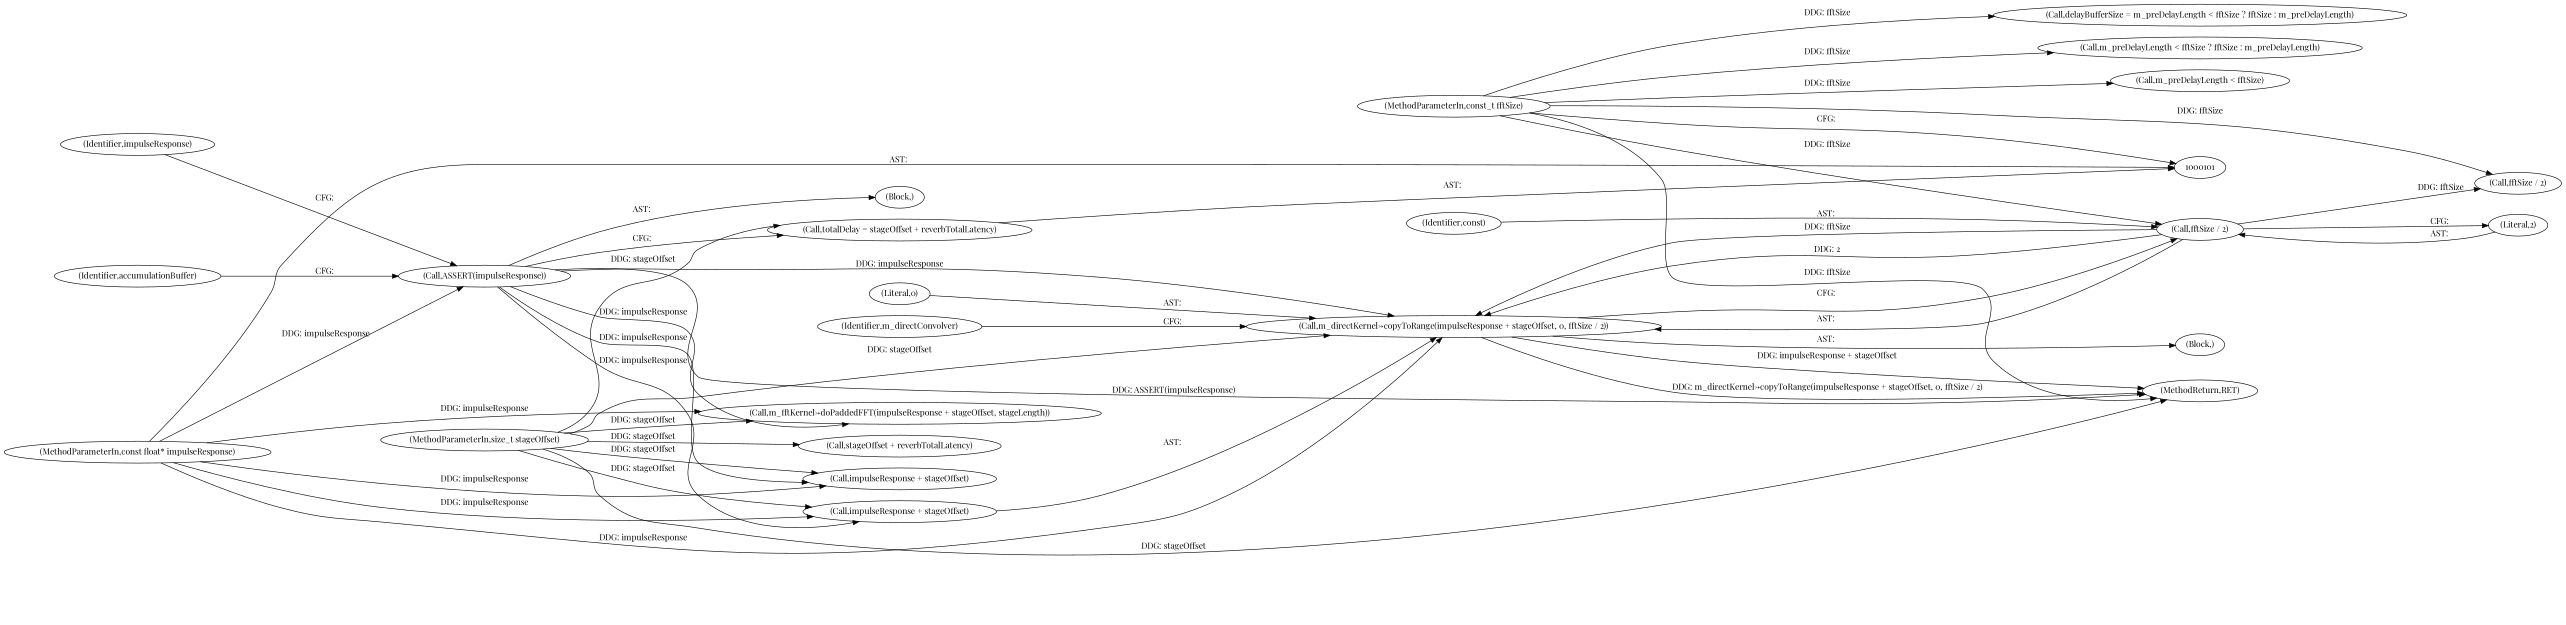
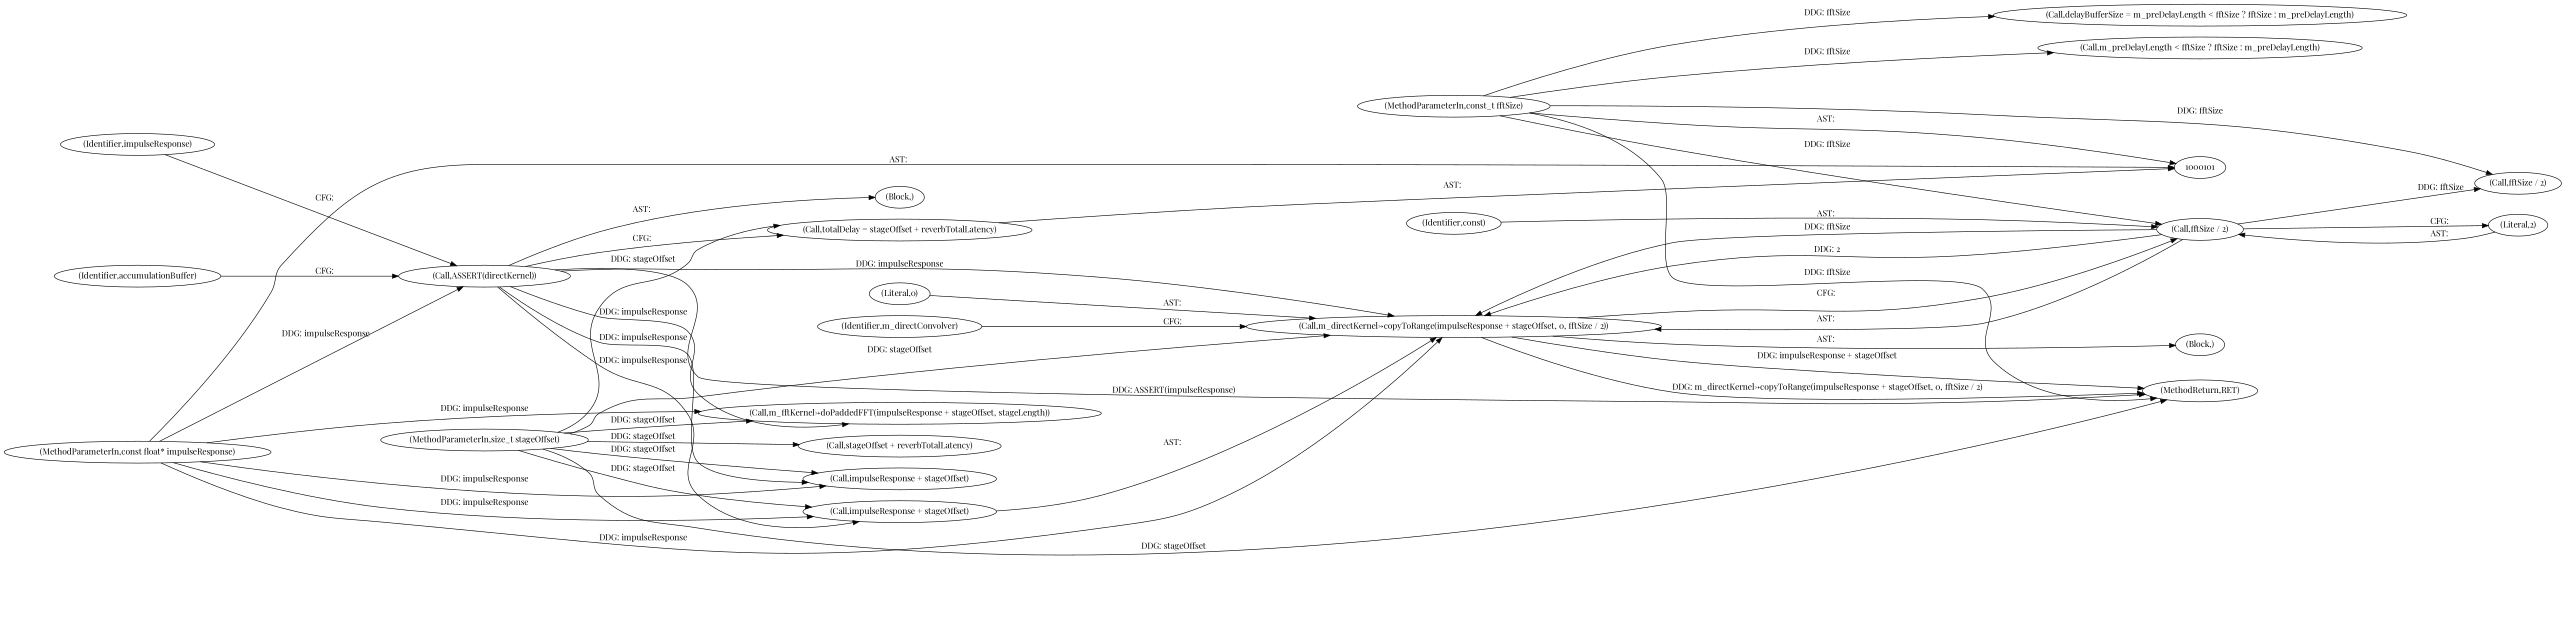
(2200, 81) -> none
(1827, 119) -> (1827, 119)
(485, 276) -> (485, 276)
